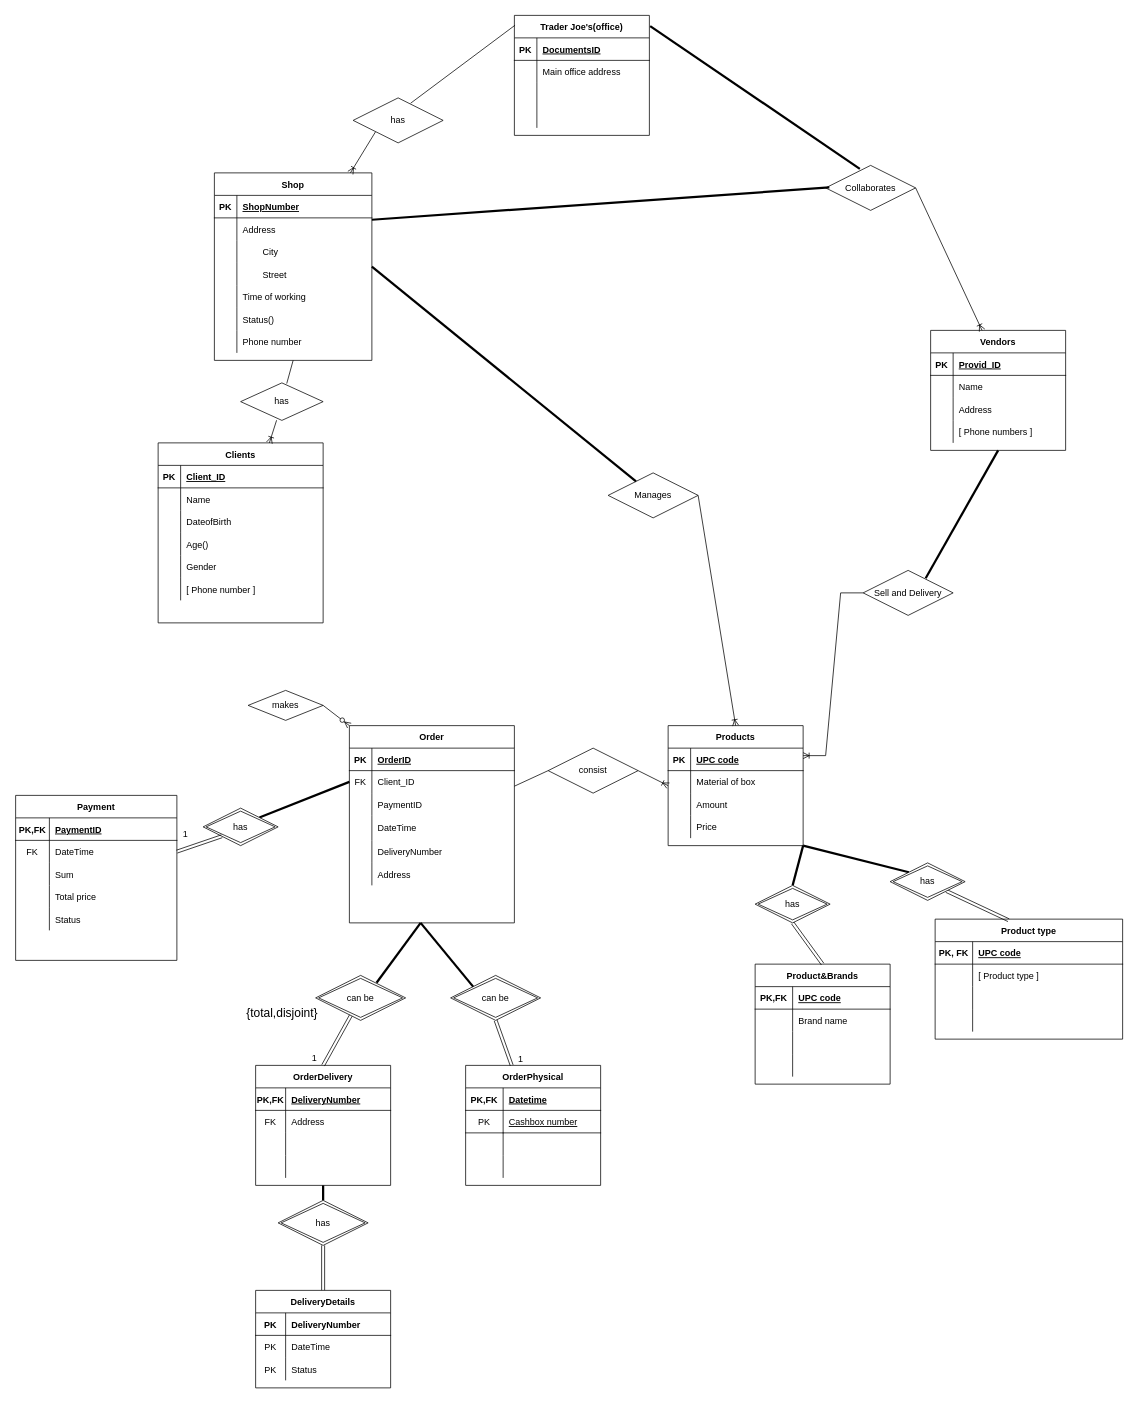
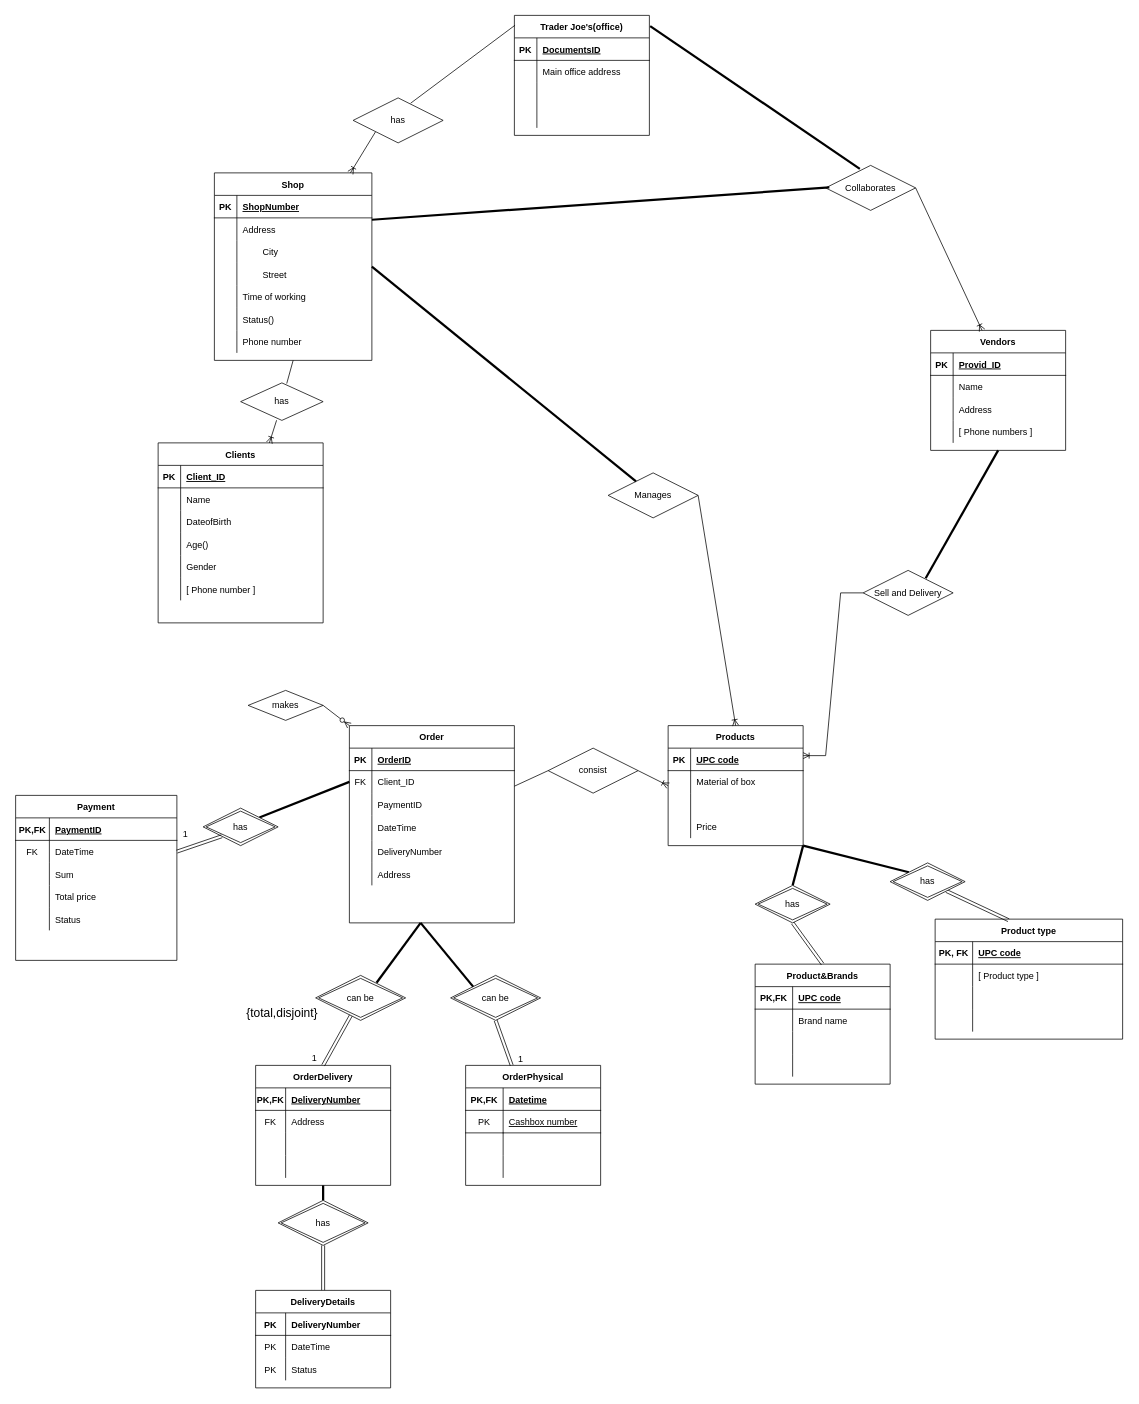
(747, 804) -> none
